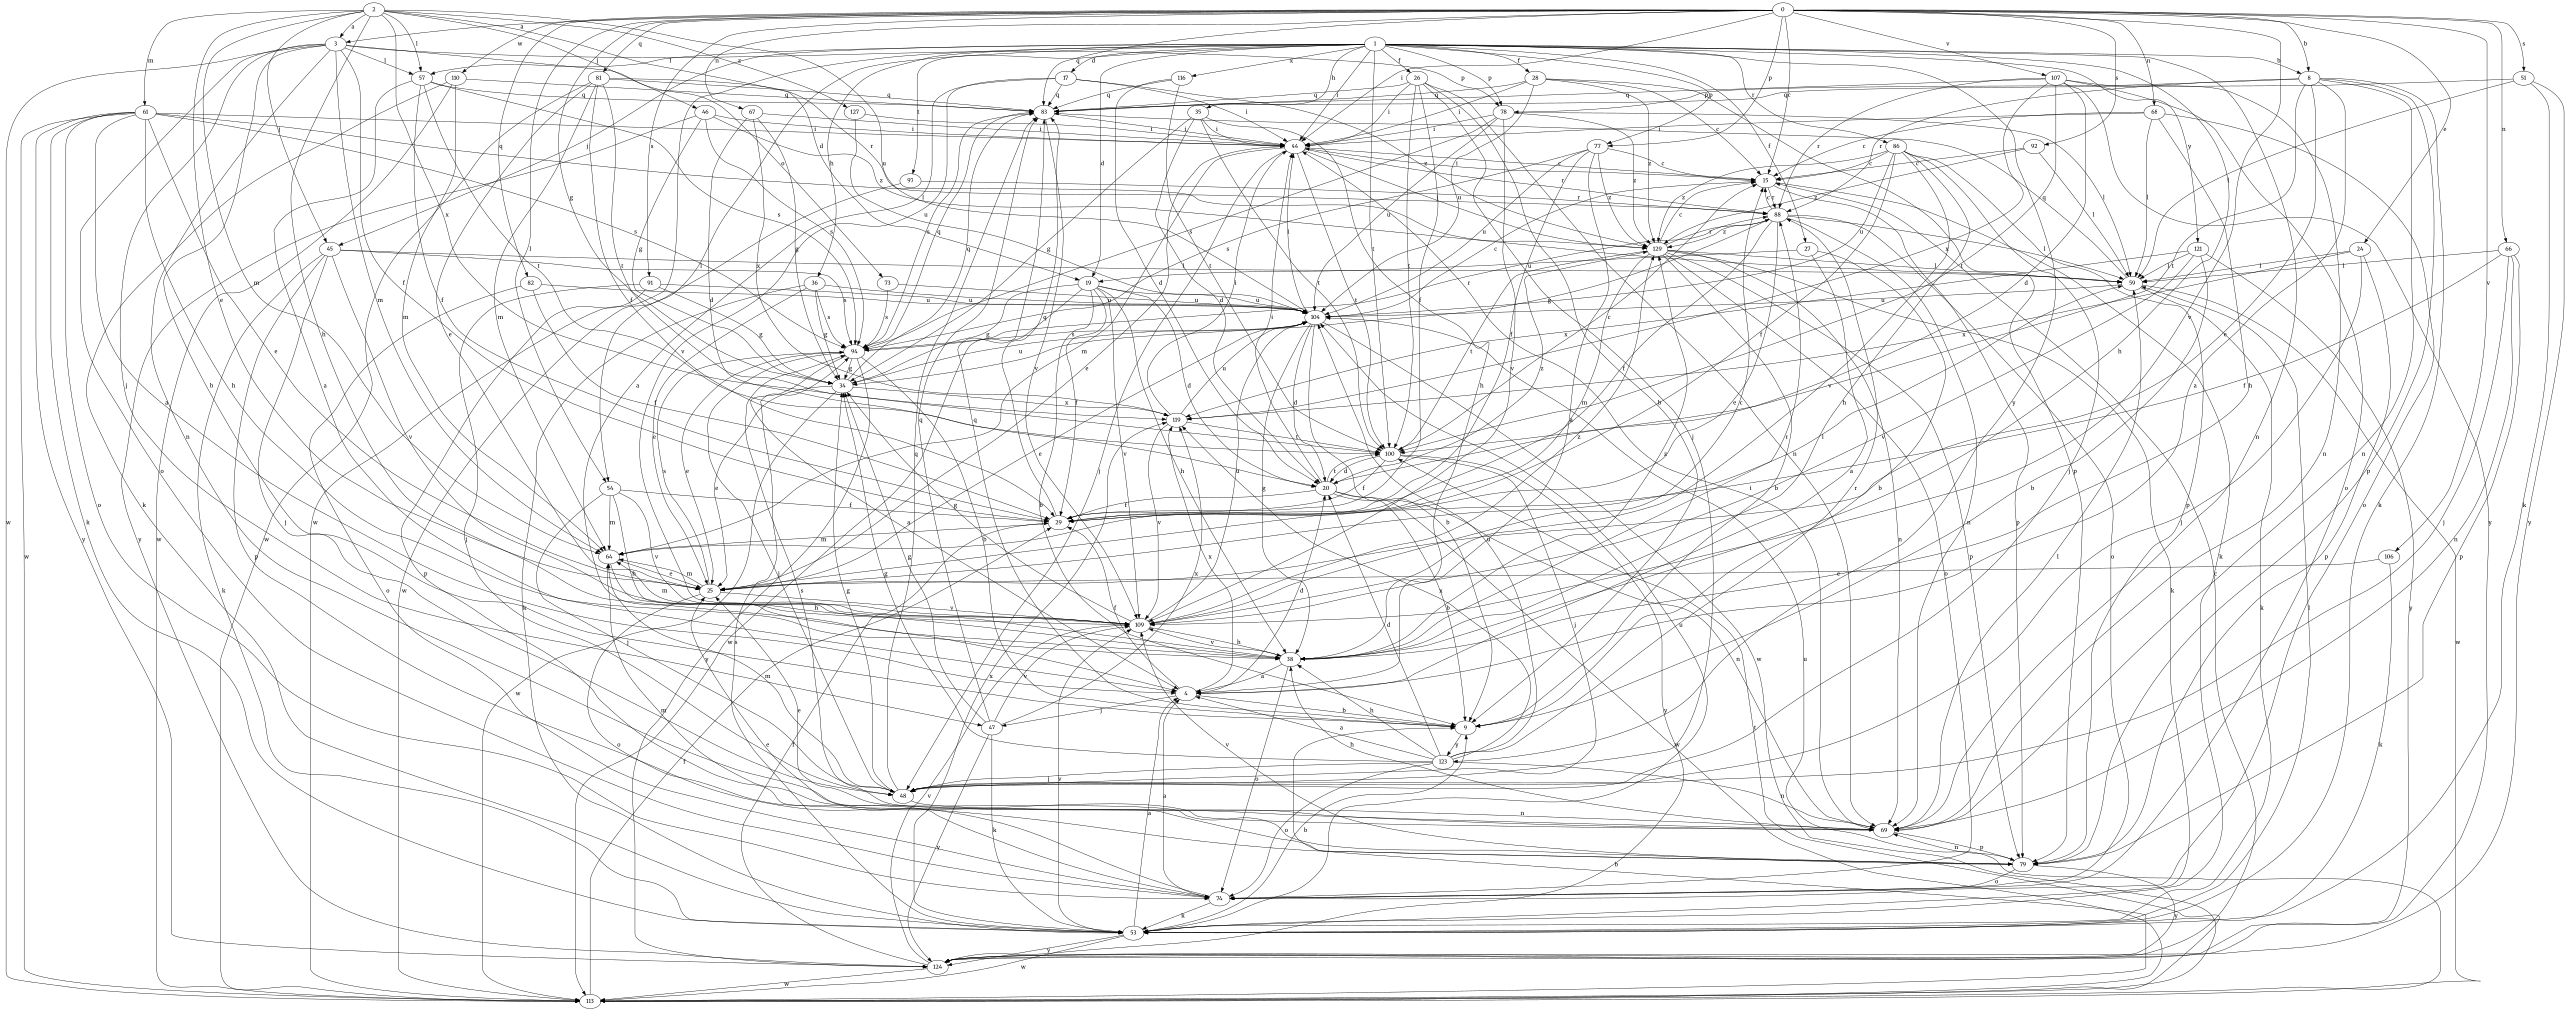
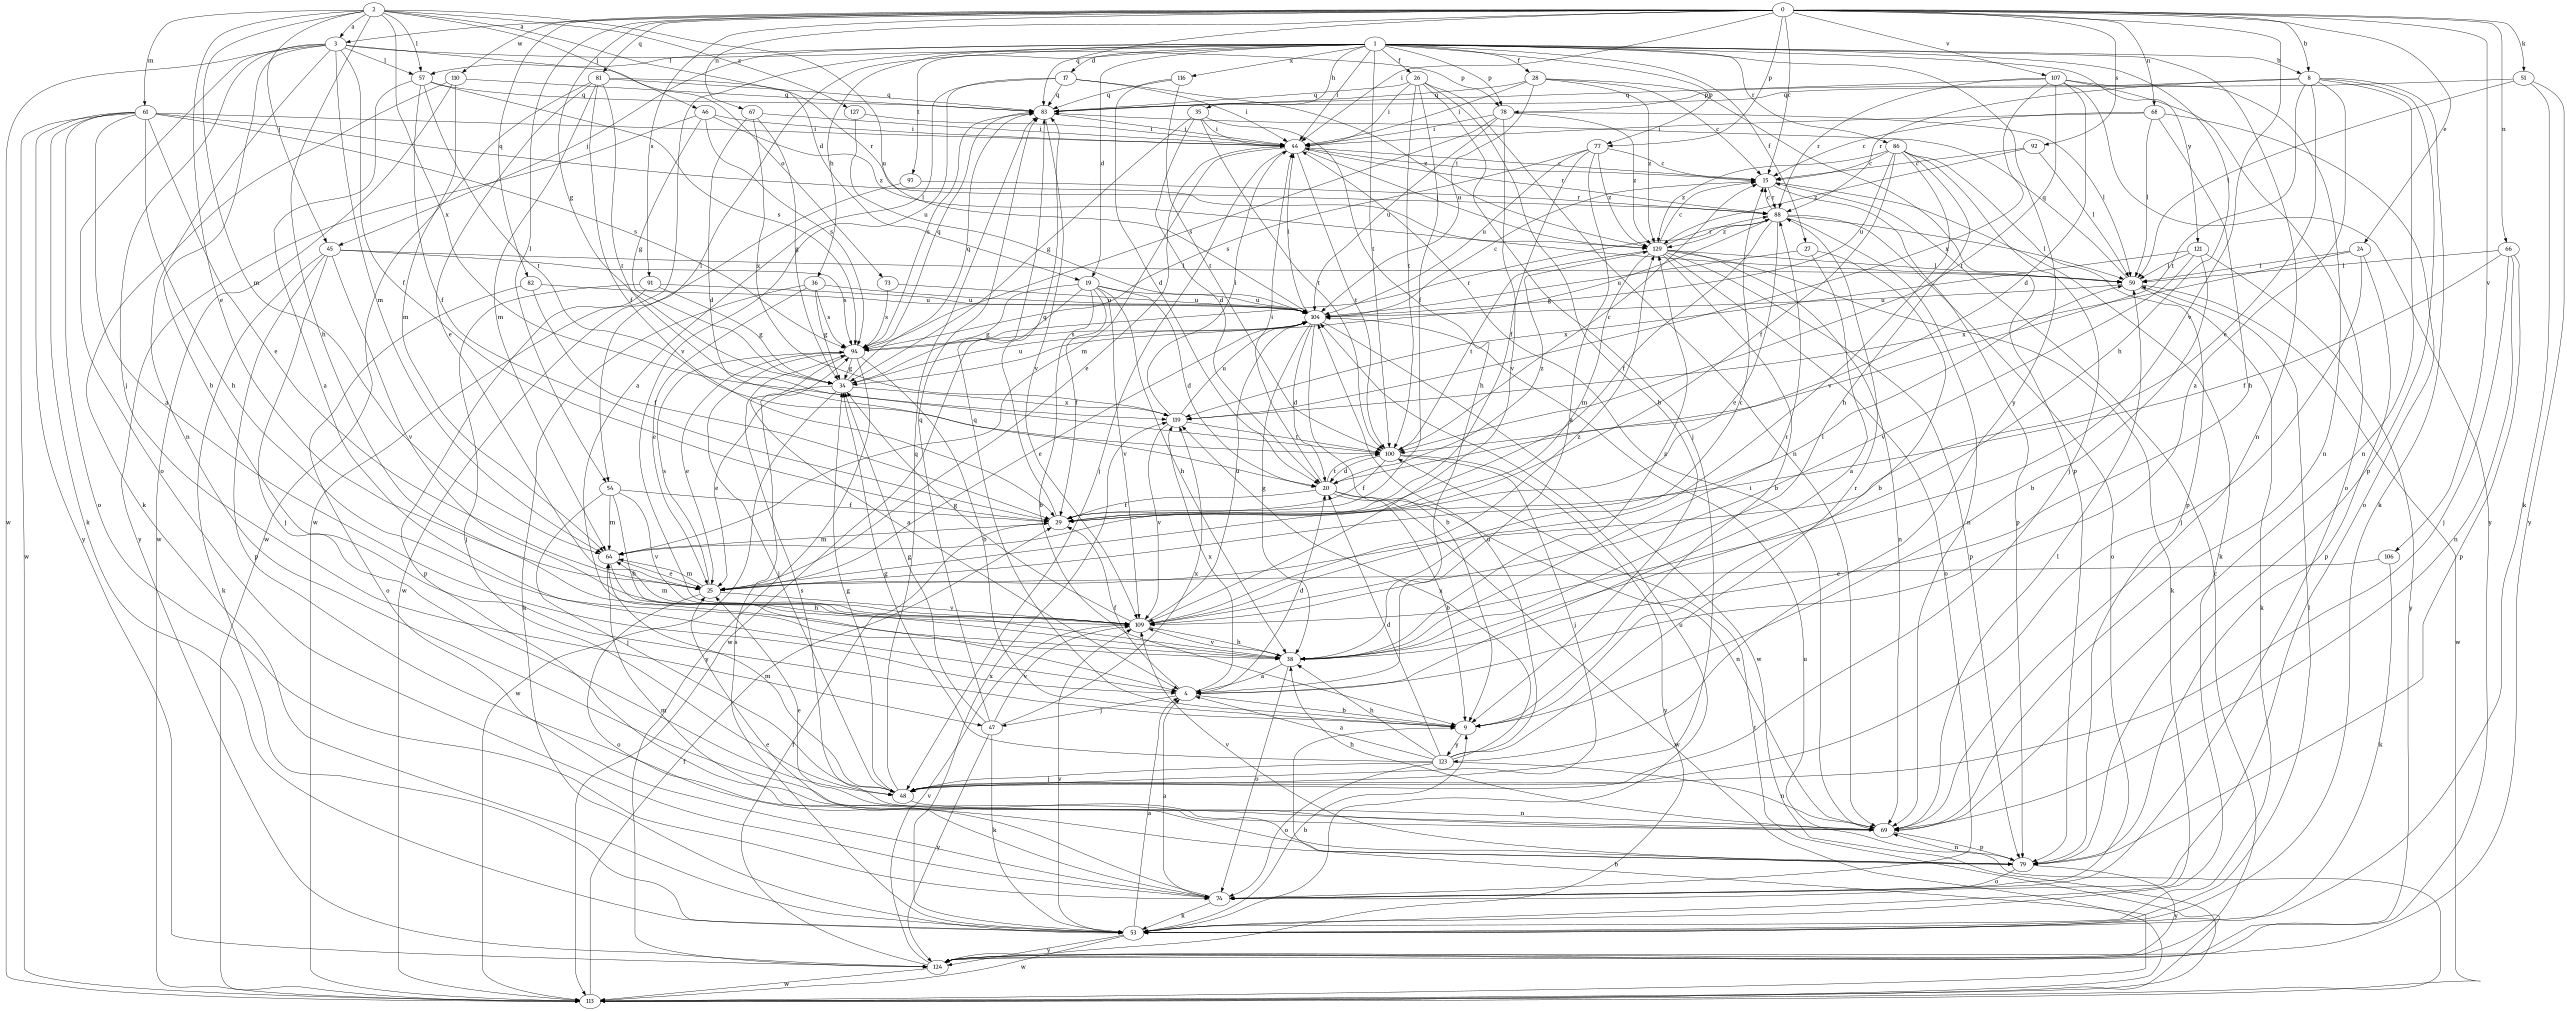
(2524, 44) -> (2524, 44)
(1467, 266) -> (1564, 284)
